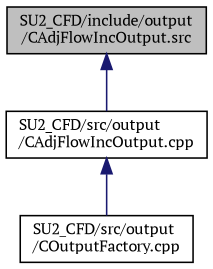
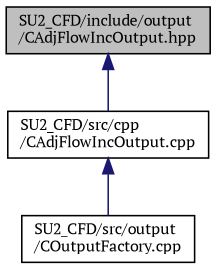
(107, 30) -> (108, 30)
(107, 135) -> (108, 135)
